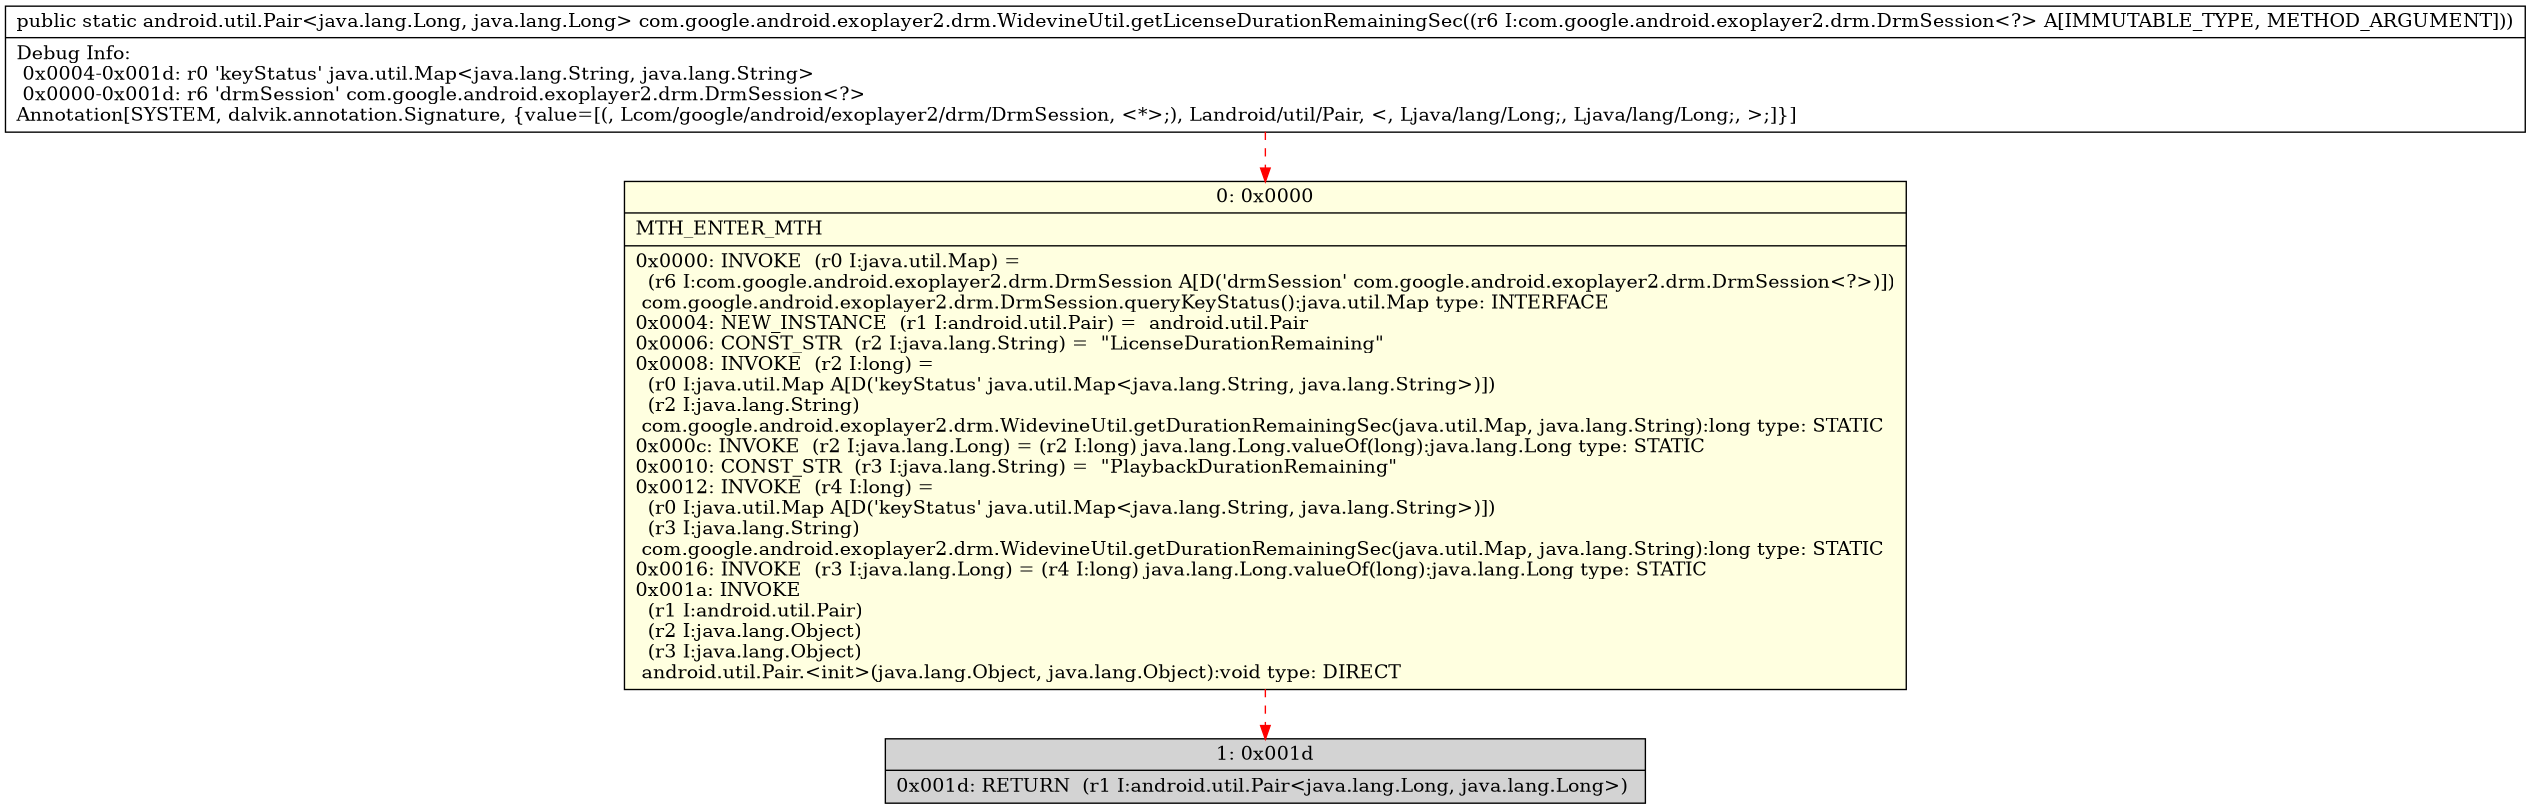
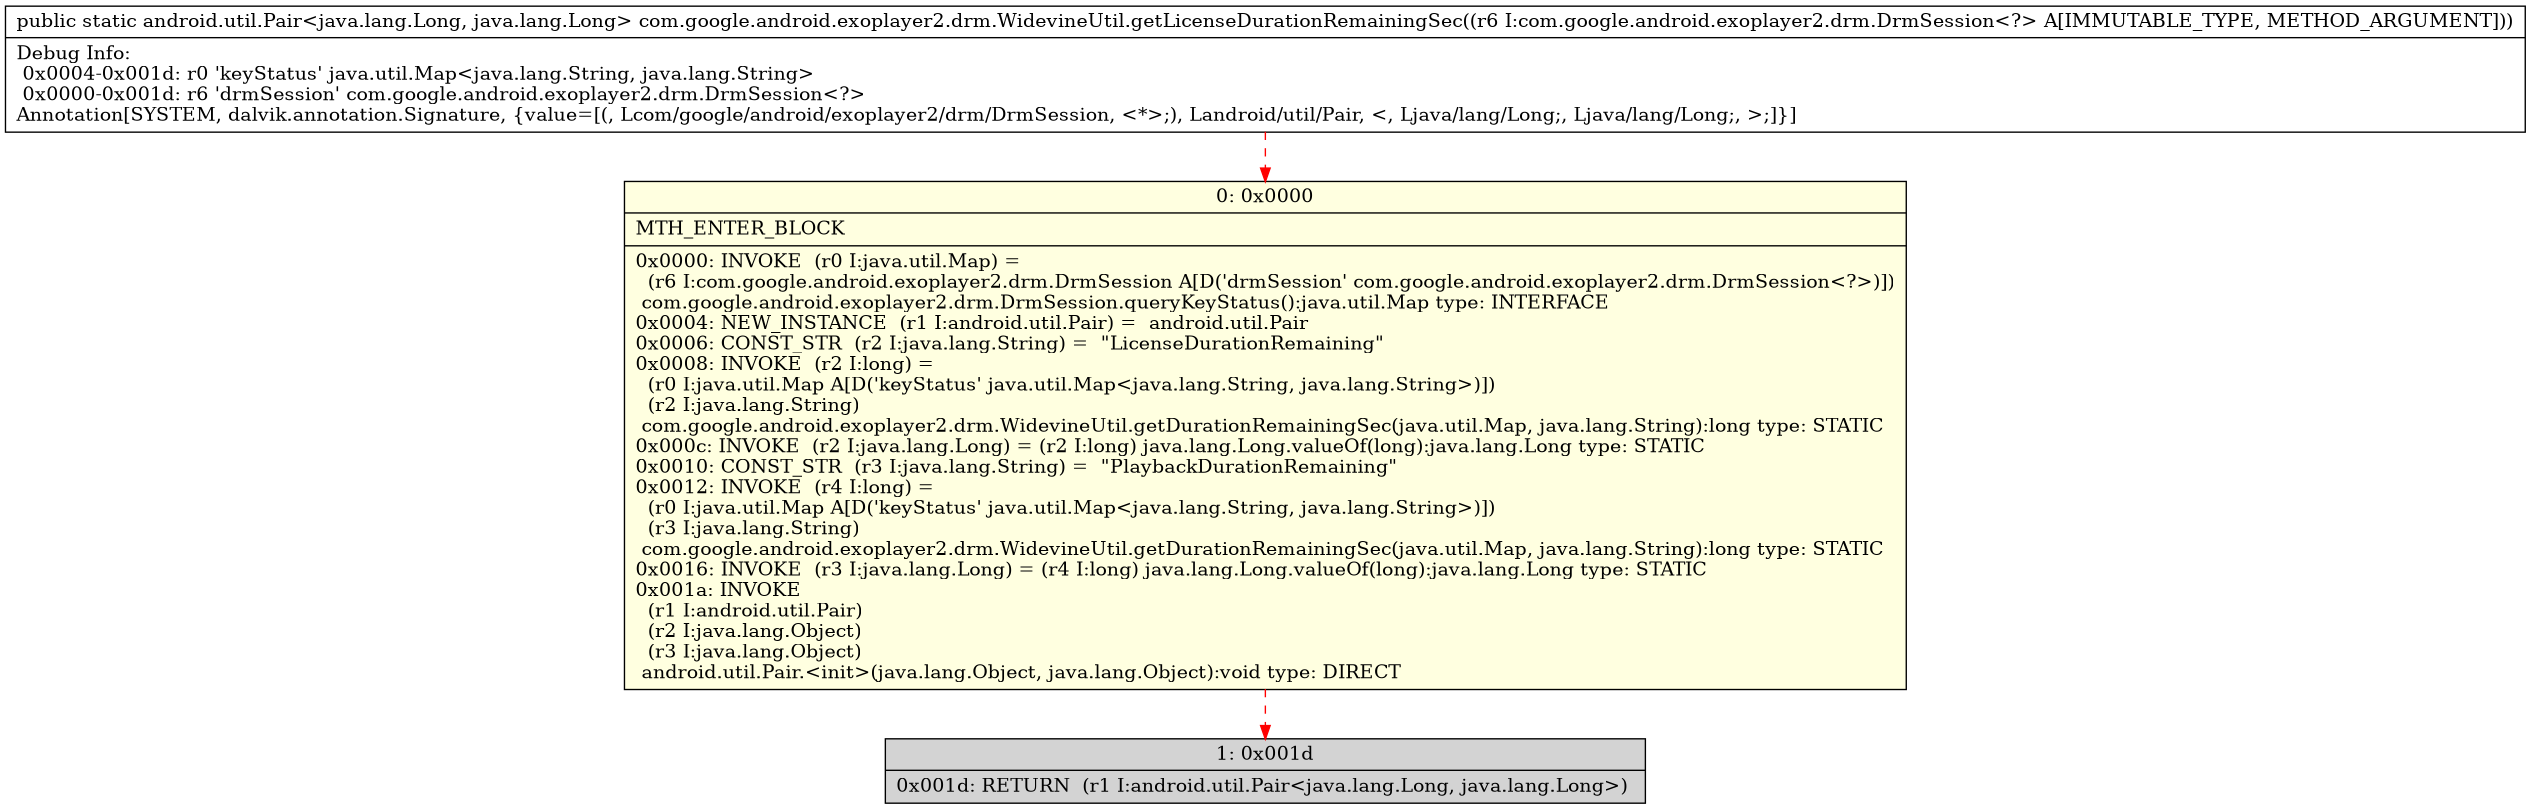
(729, 229) -> (741, 229)
